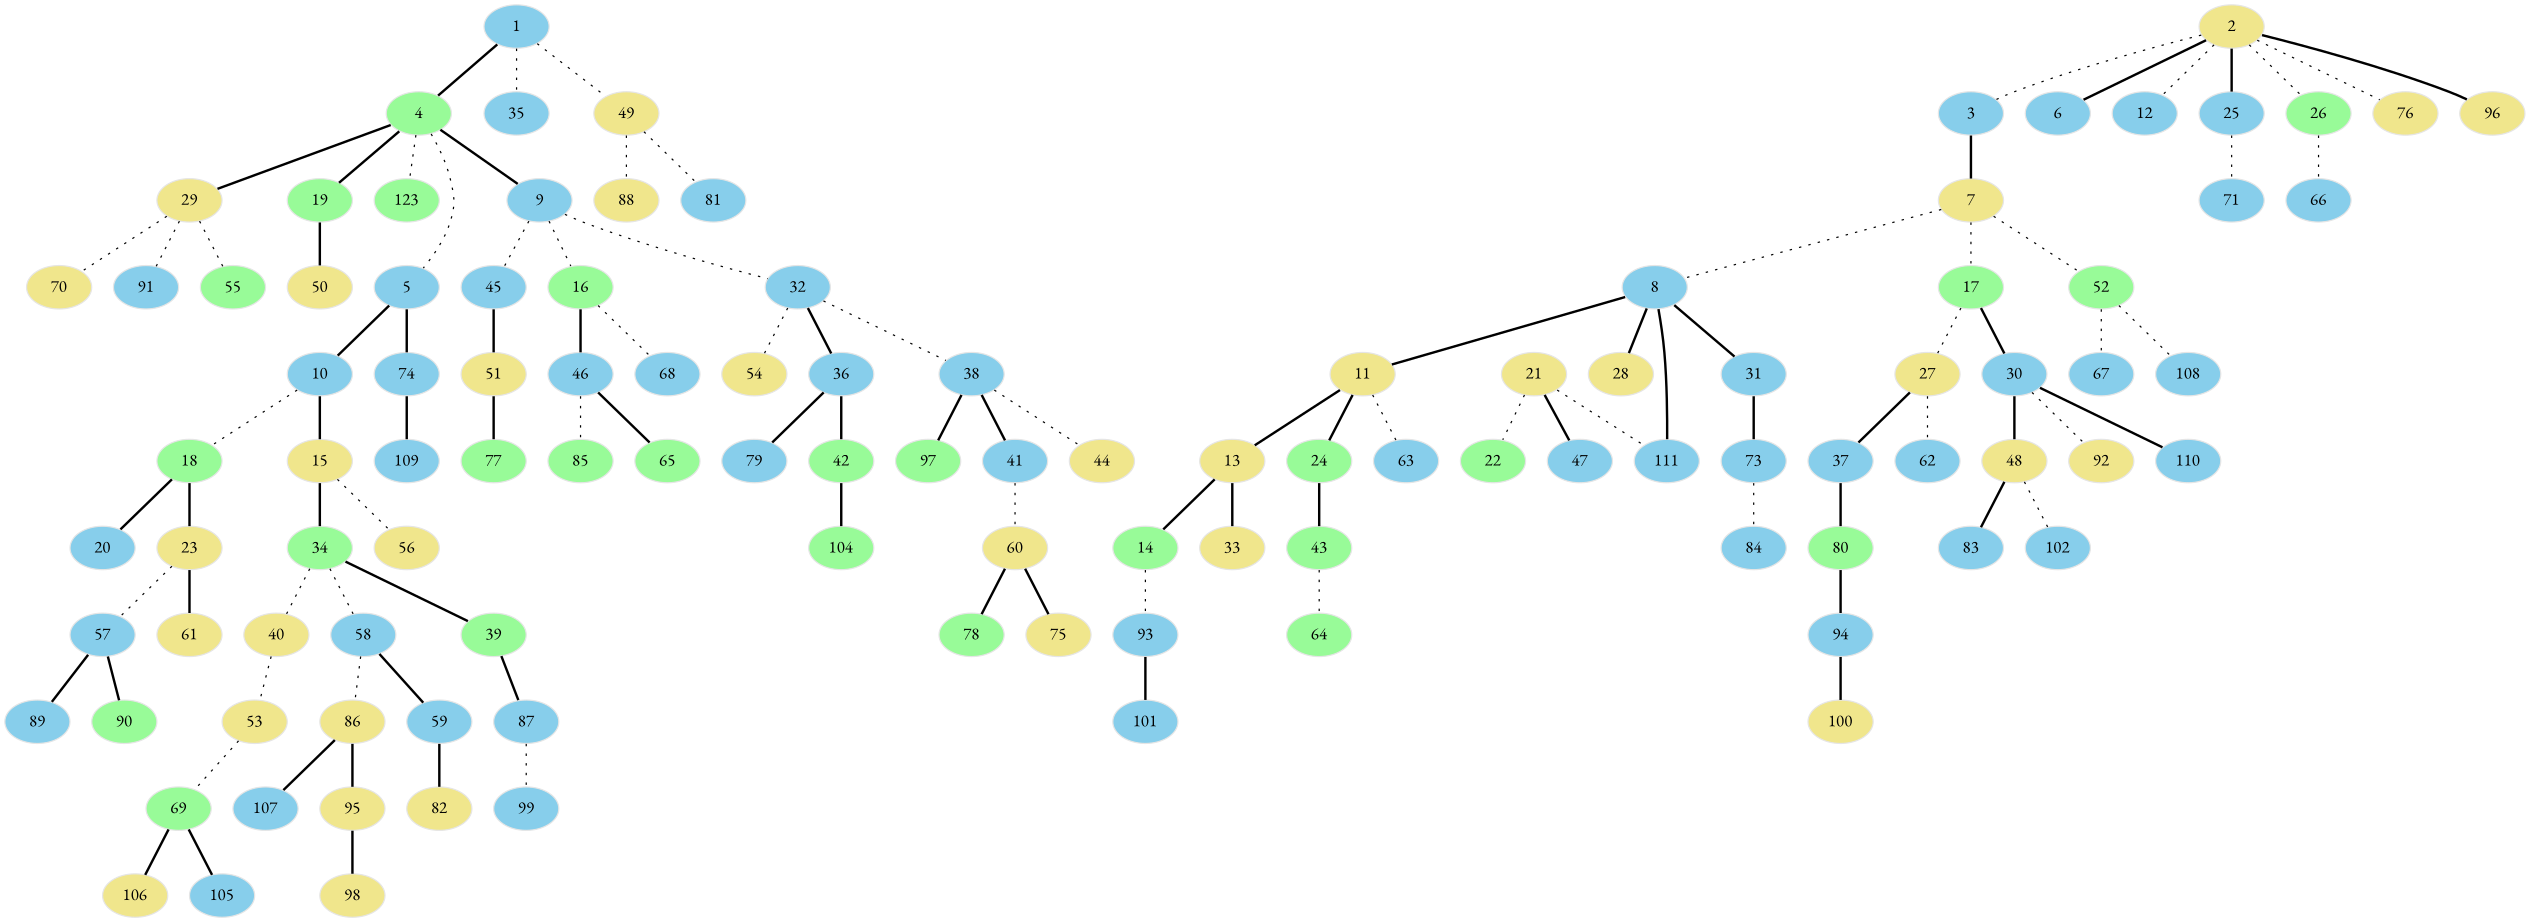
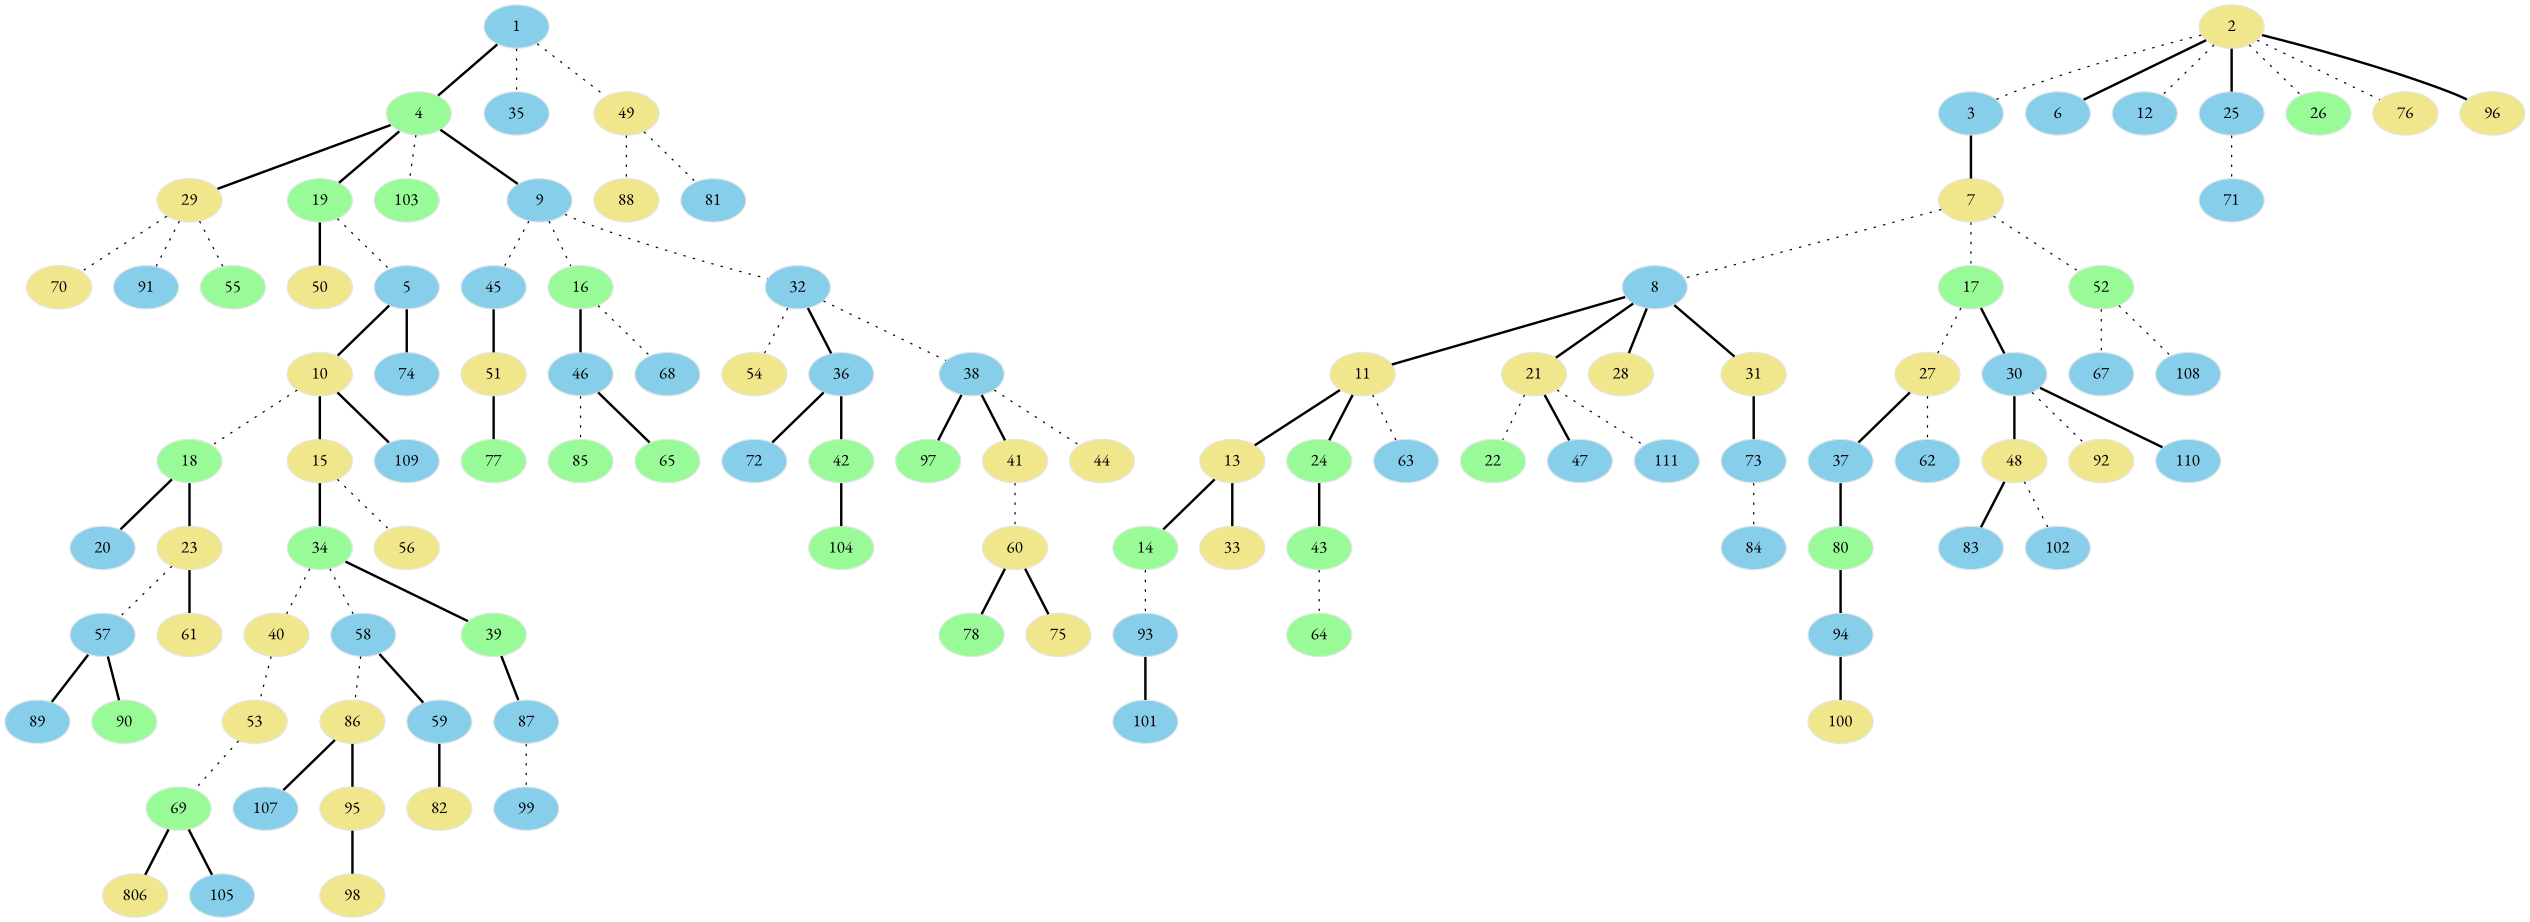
(407, 200) -> (407, 200)
(2319, 200) -> none
(454, 203) -> (363, 244)
(320, 374) -> (320, 374)
(1666, 374) -> (1594, 331)
(1754, 374) -> (1754, 374)
(407, 418) -> (363, 417)
(754, 461) -> (754, 461)
(1015, 461) -> (1015, 461)
(135, 896) -> (135, 896)
